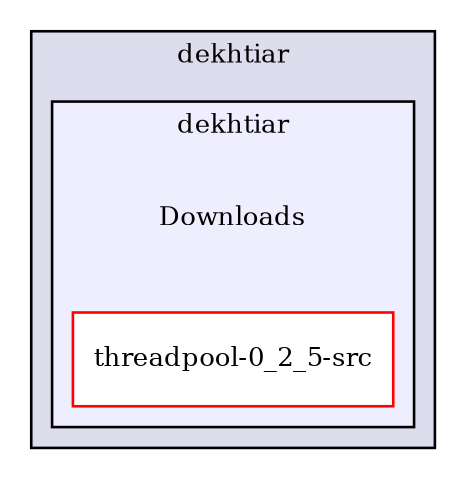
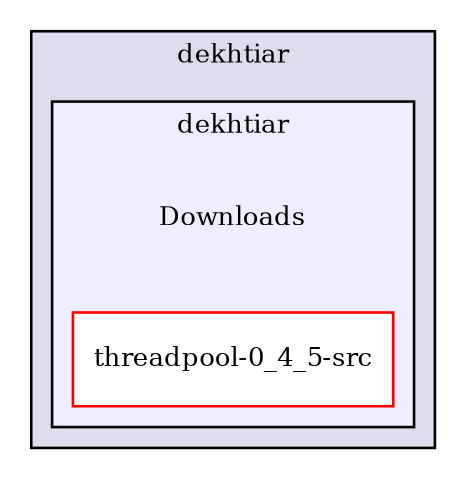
(233, 359) -> (233, 359)
